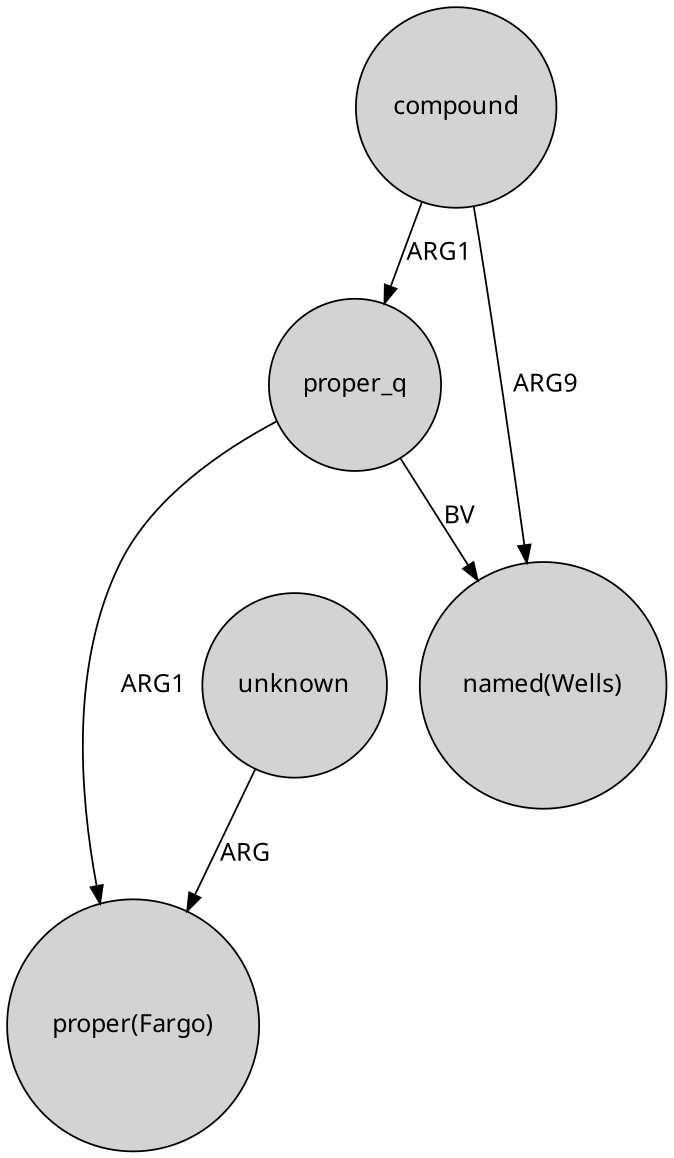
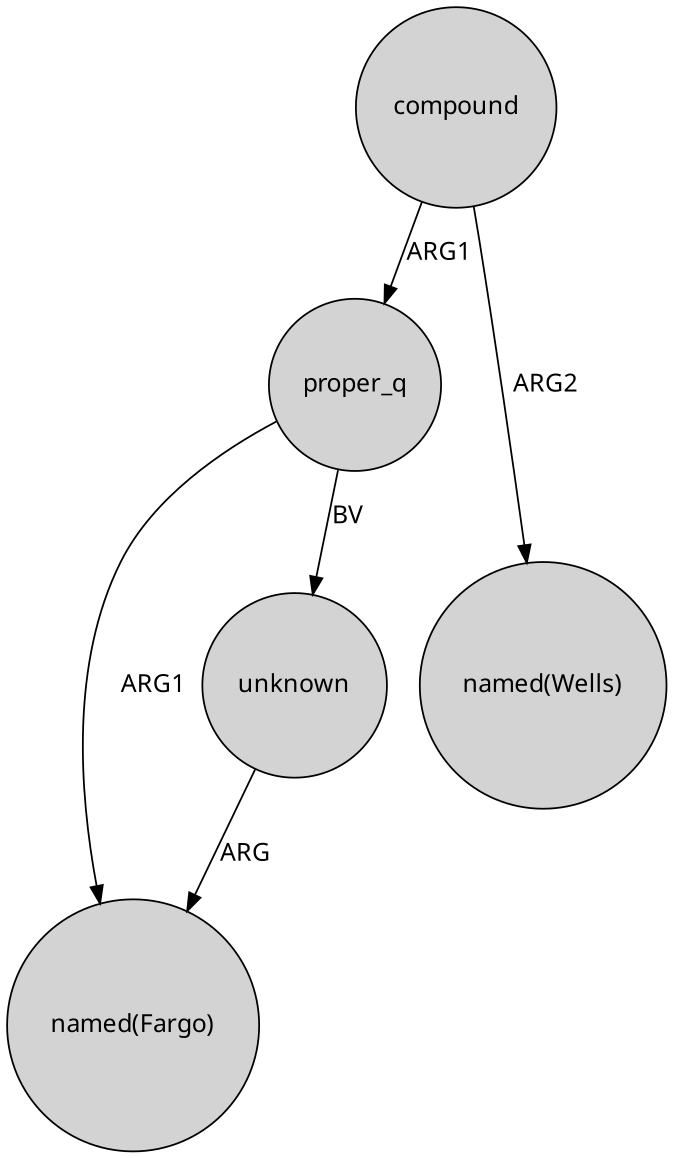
(546, 385) -> (546, 385)
(434, 512) -> (327, 524)
(133, 1025) -> (133, 1025)
